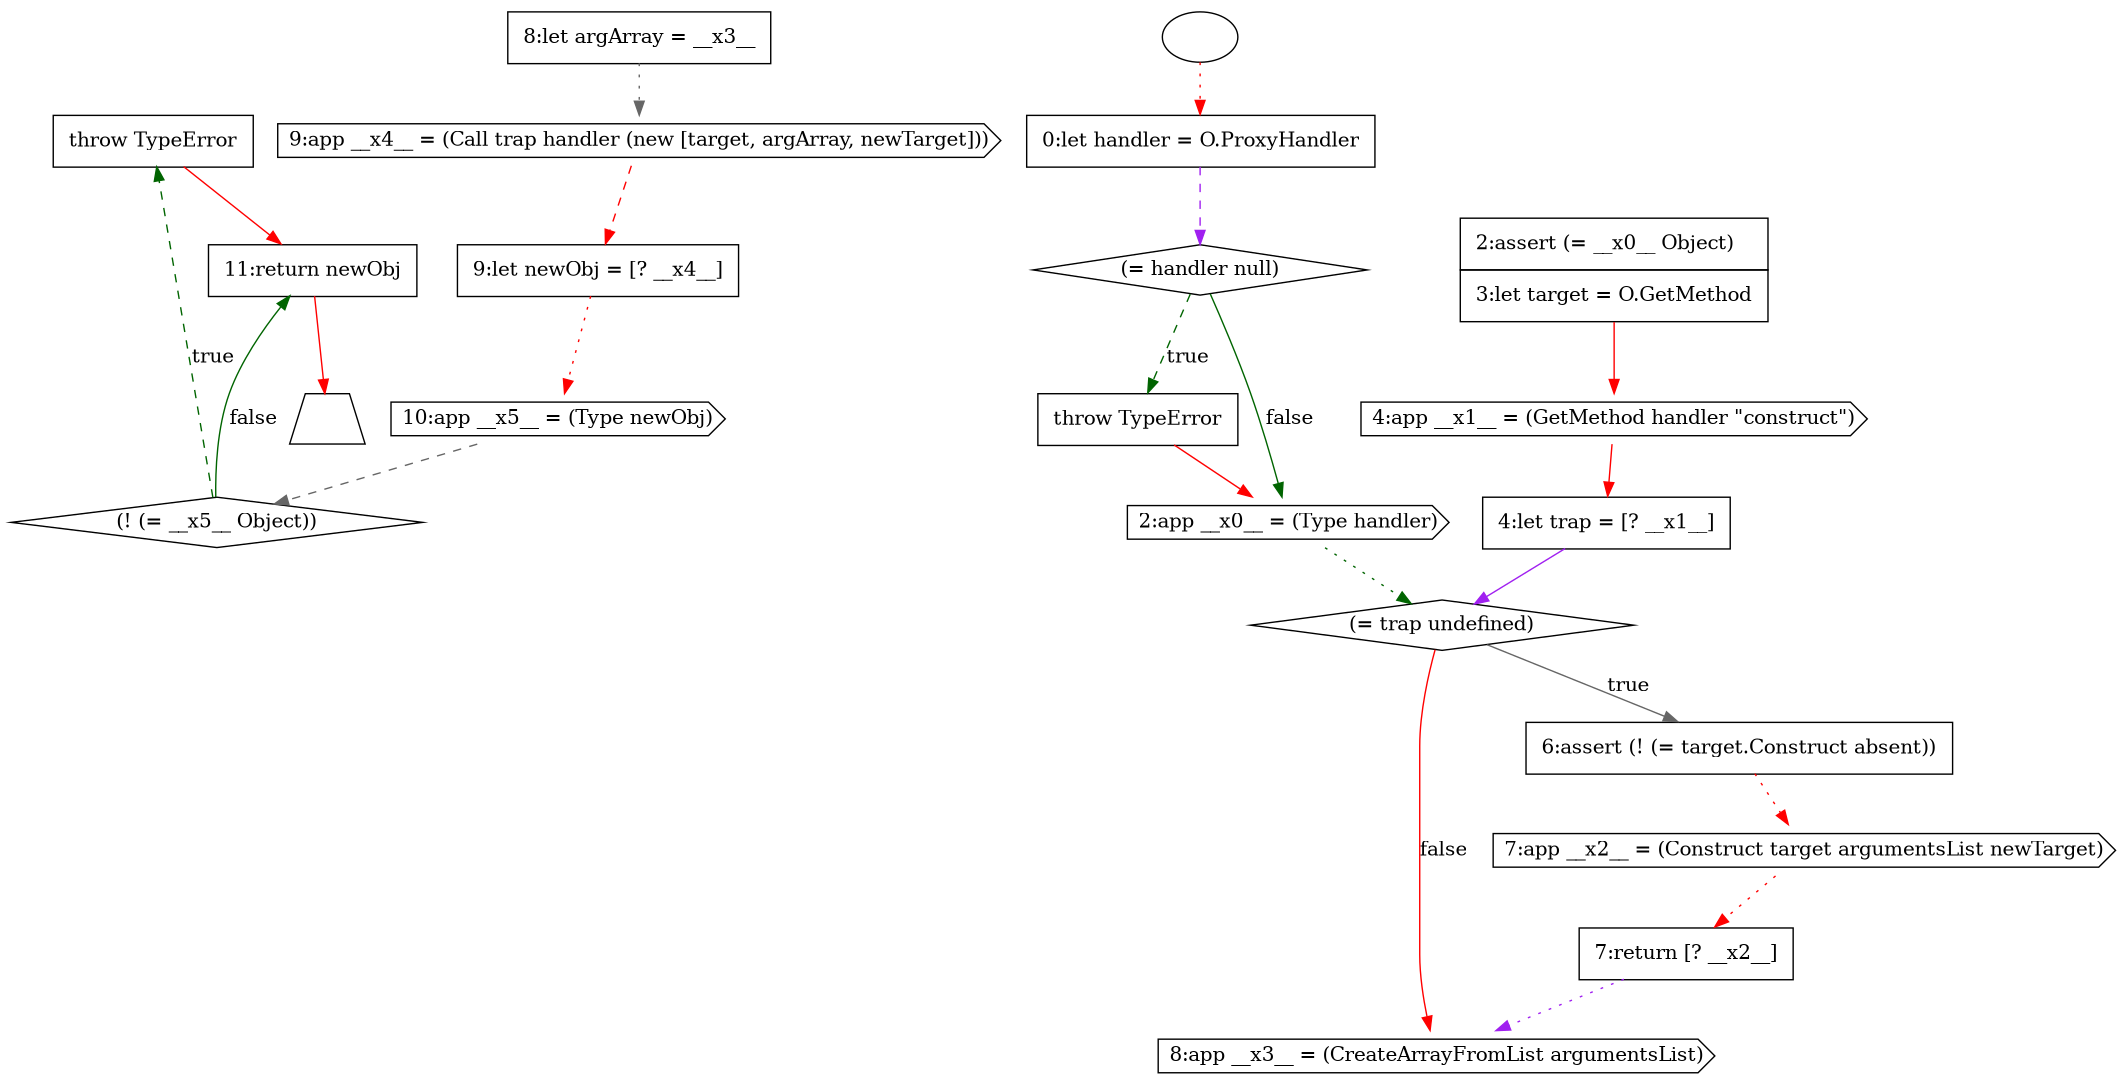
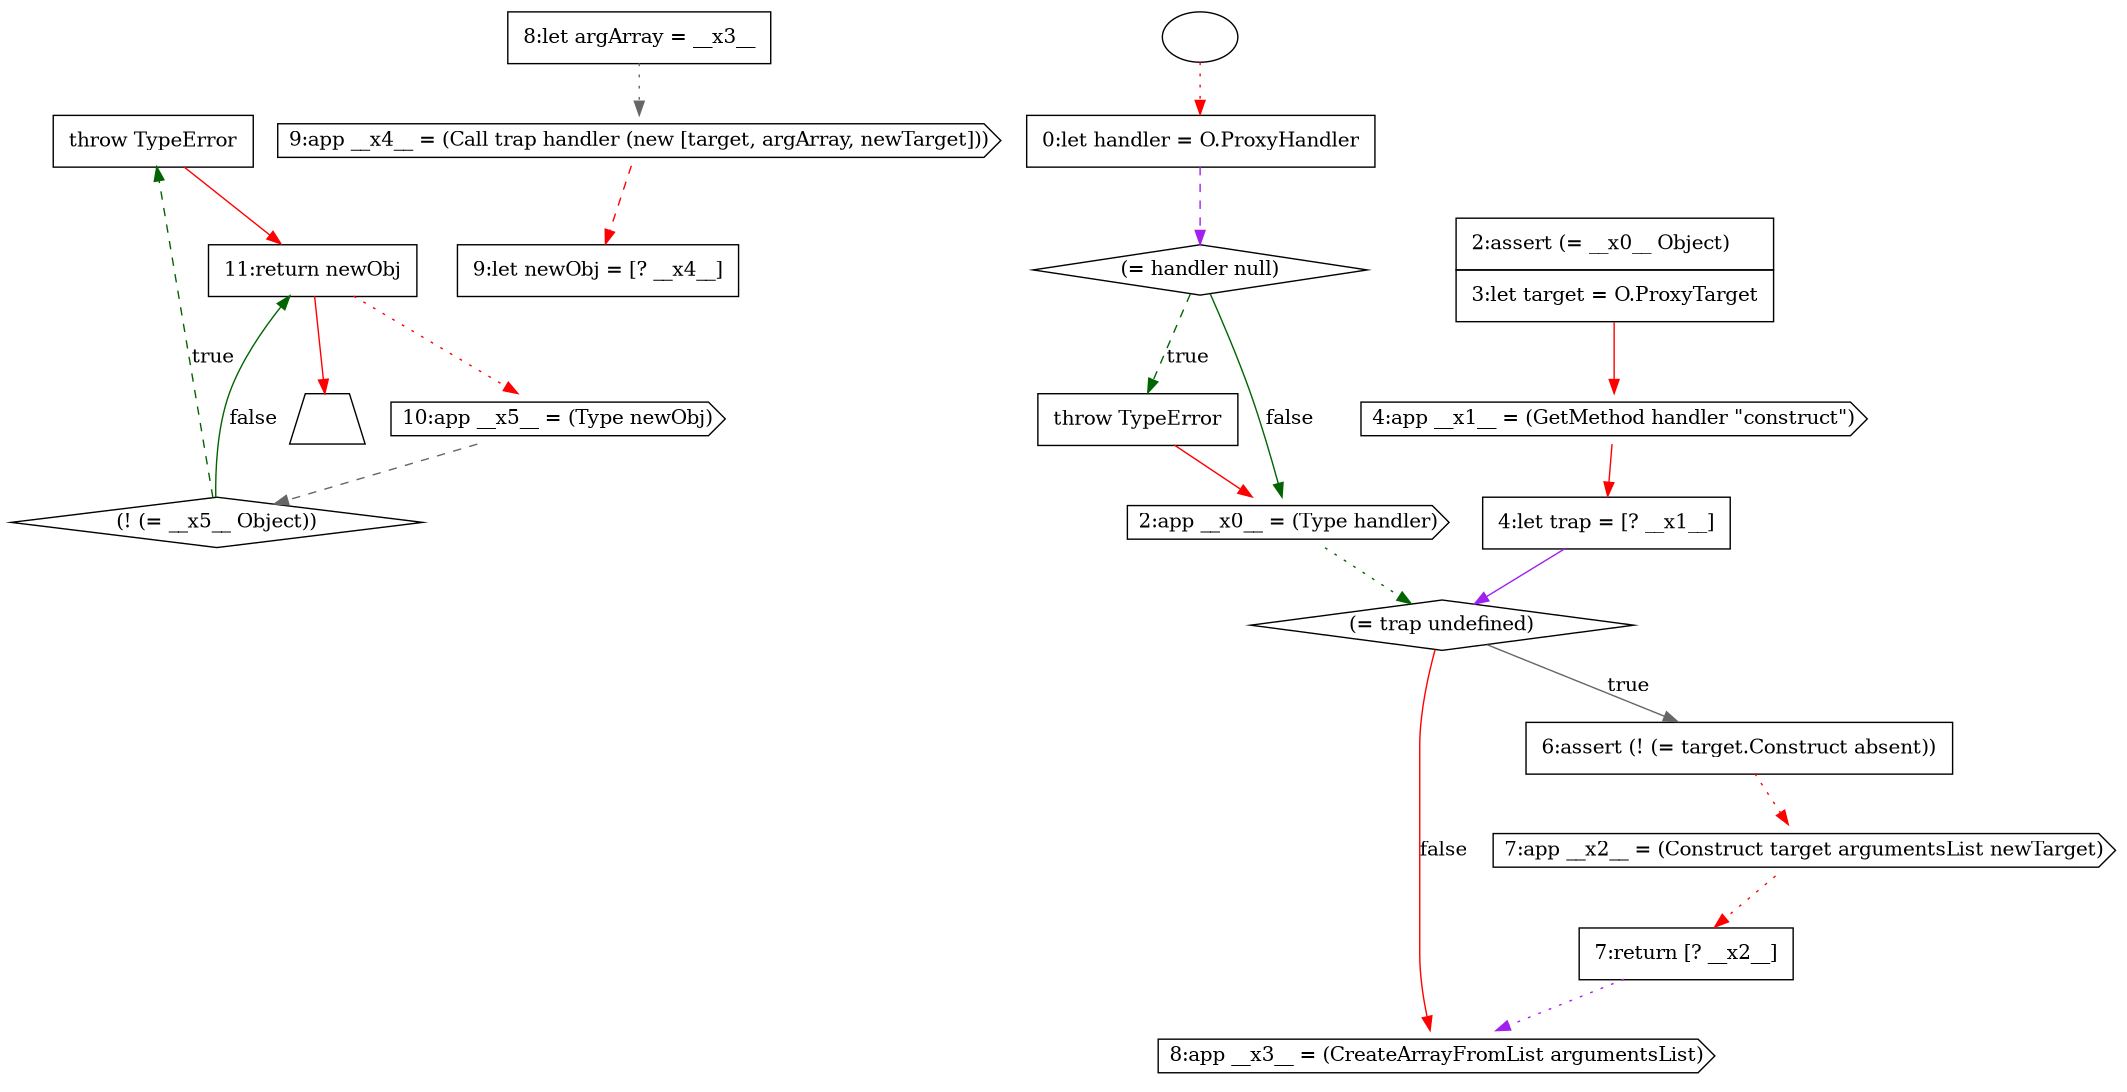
(1614, 295) -> (1615, 295)
(579, 338) -> (430, 341)
